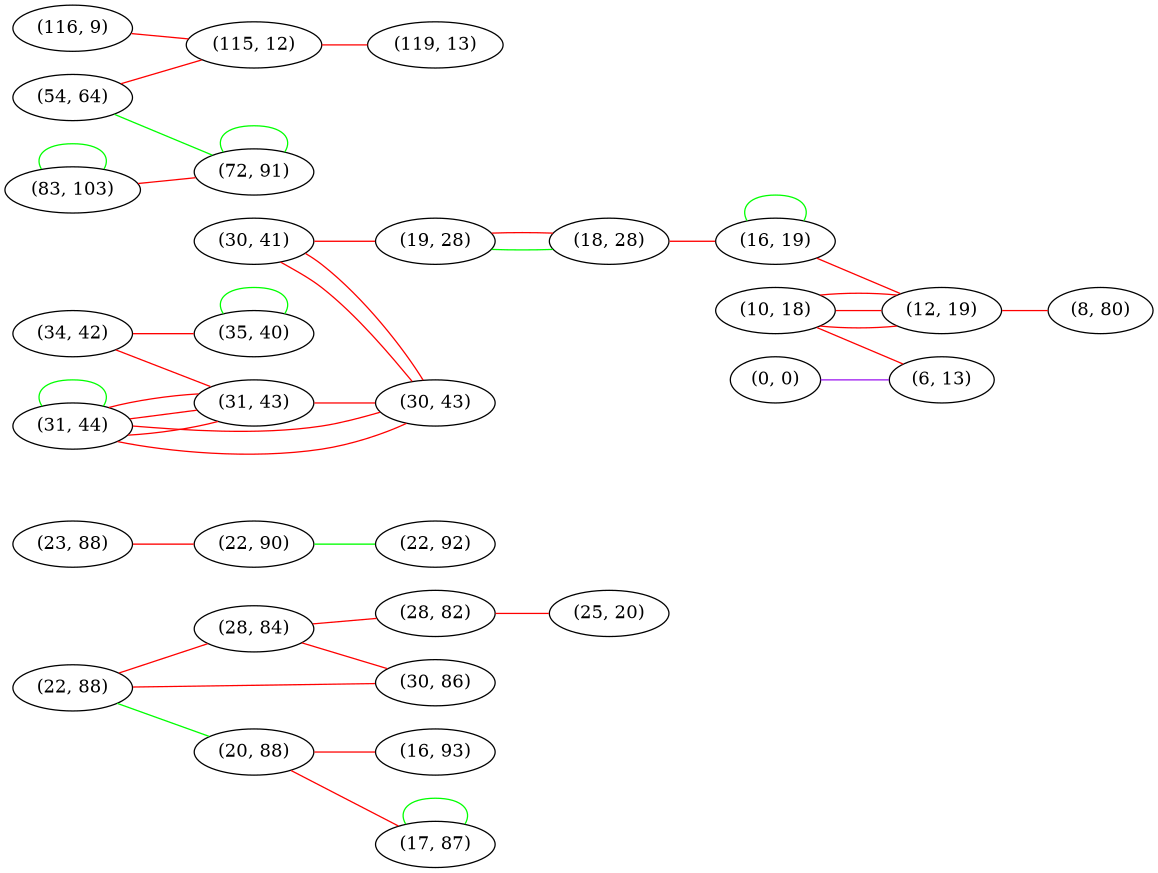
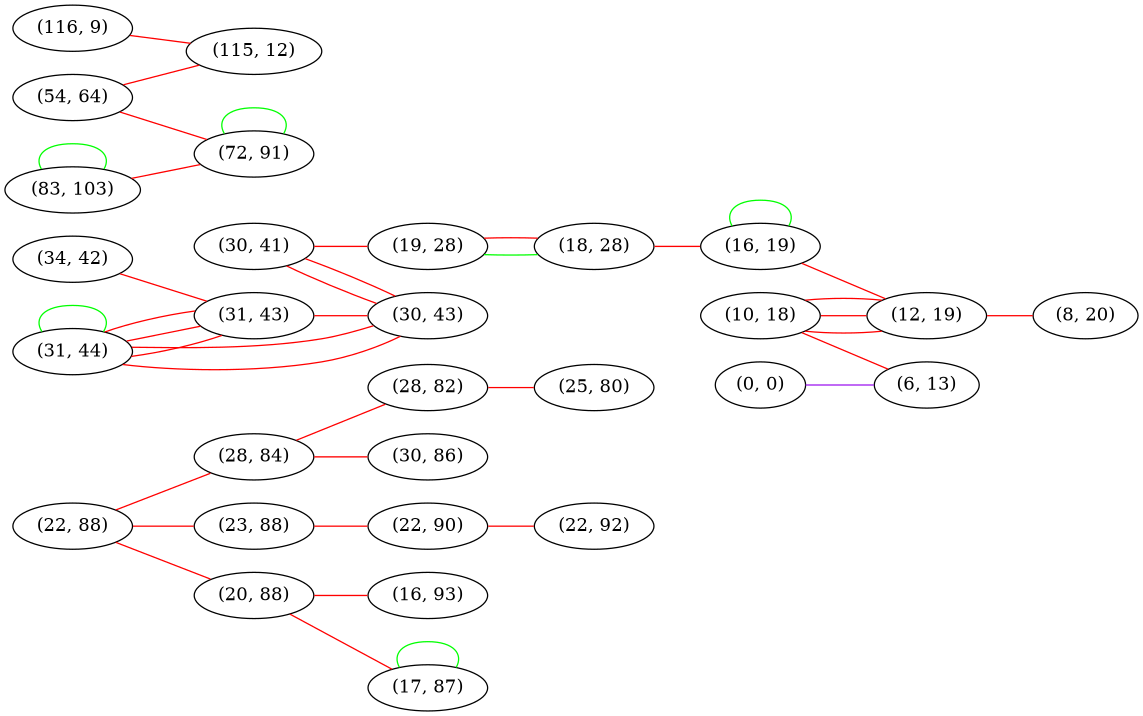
(435, 45) -> none
(163, 135) -> (163, 126)
(1101, 311) -> (1086, 316)
(254, 334) -> none
(345, 544) -> (511, 526)
(609, 613) -> (594, 388)
(254, 685) -> (163, 526)
(163, 720) -> (163, 561)
